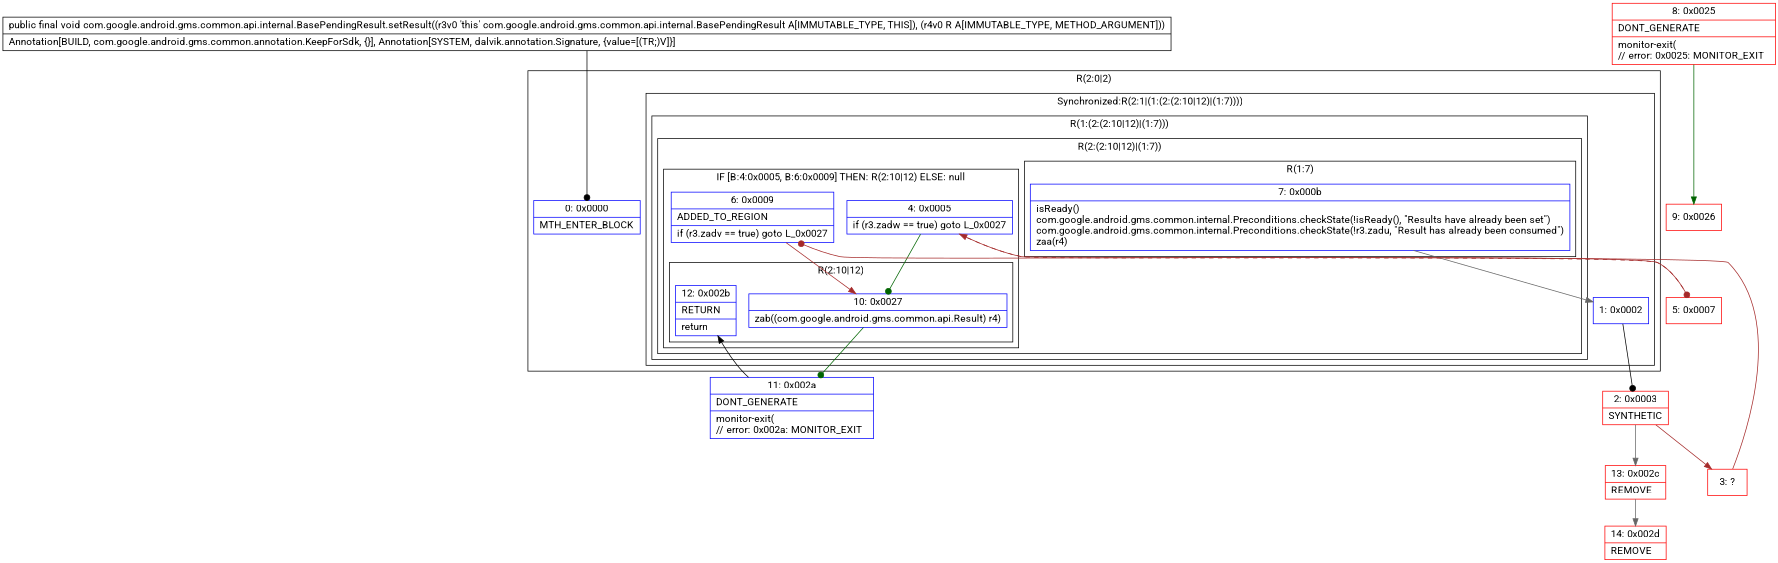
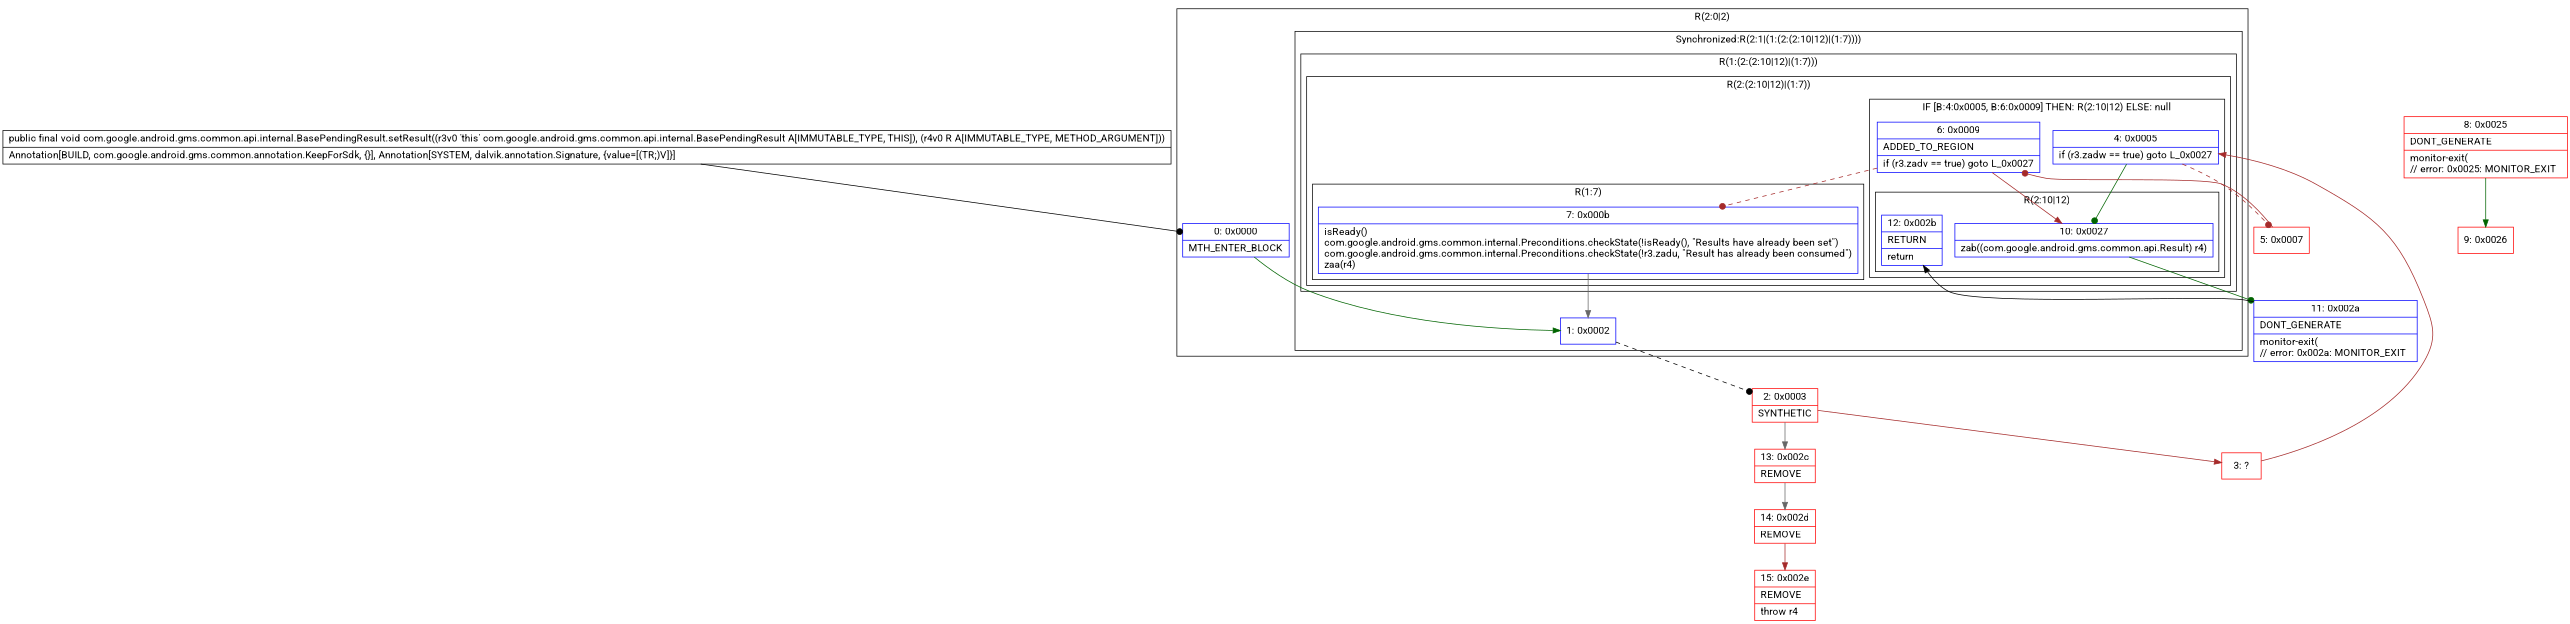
none -> (1794, 189)
none -> (1397, 315)
(1628, 355) -> (1681, 366)
none -> (1785, 595)
